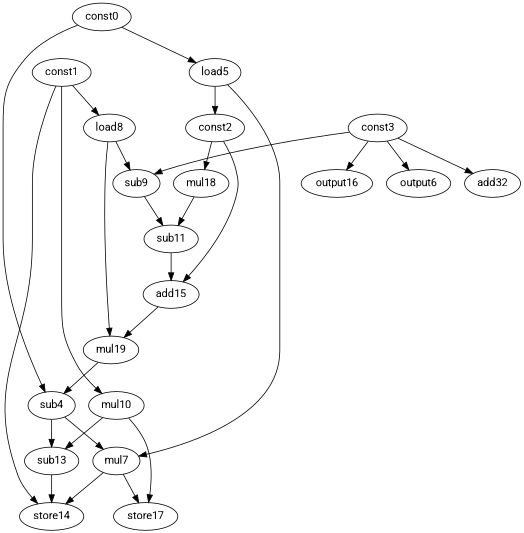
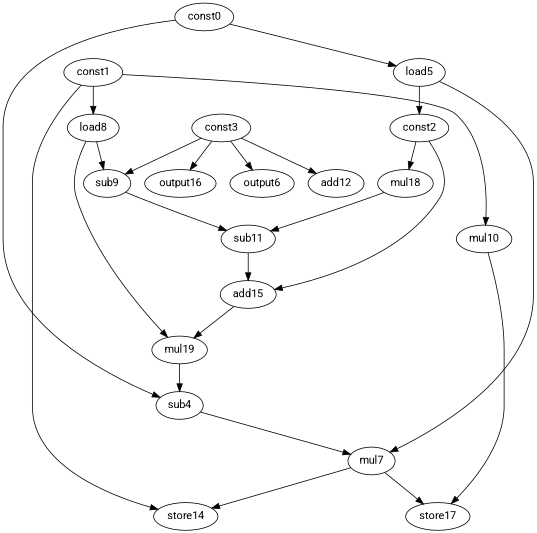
(493, 183) -> (336, 183)
(52, 461) -> none
